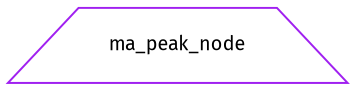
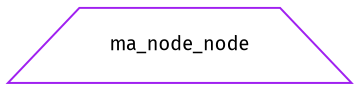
(178, 45) -> (180, 45)
